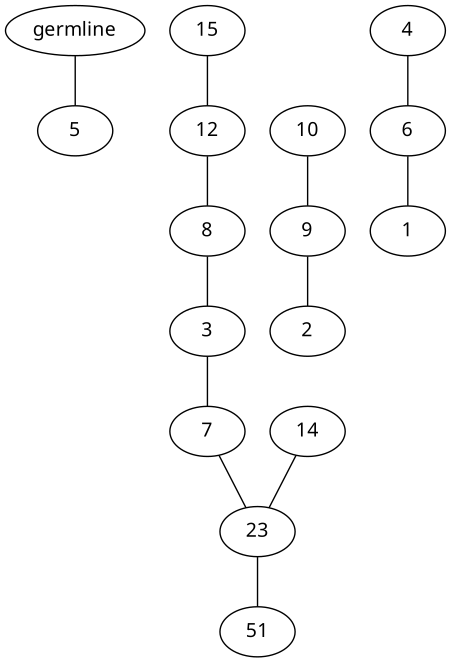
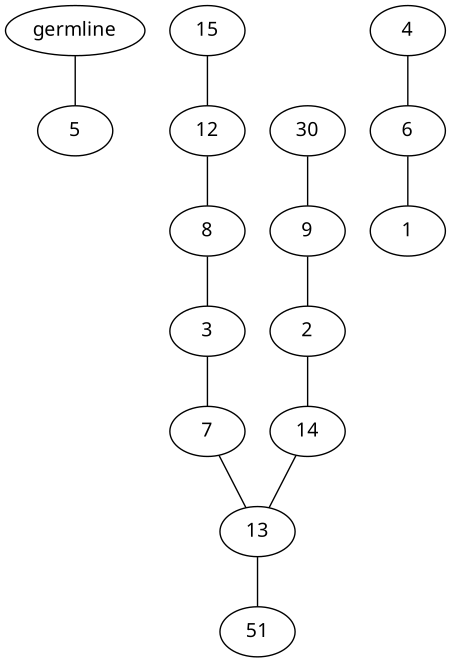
(308, 131) -> (308, 131)
none -> (308, 381)
(258, 532) -> (258, 532)
